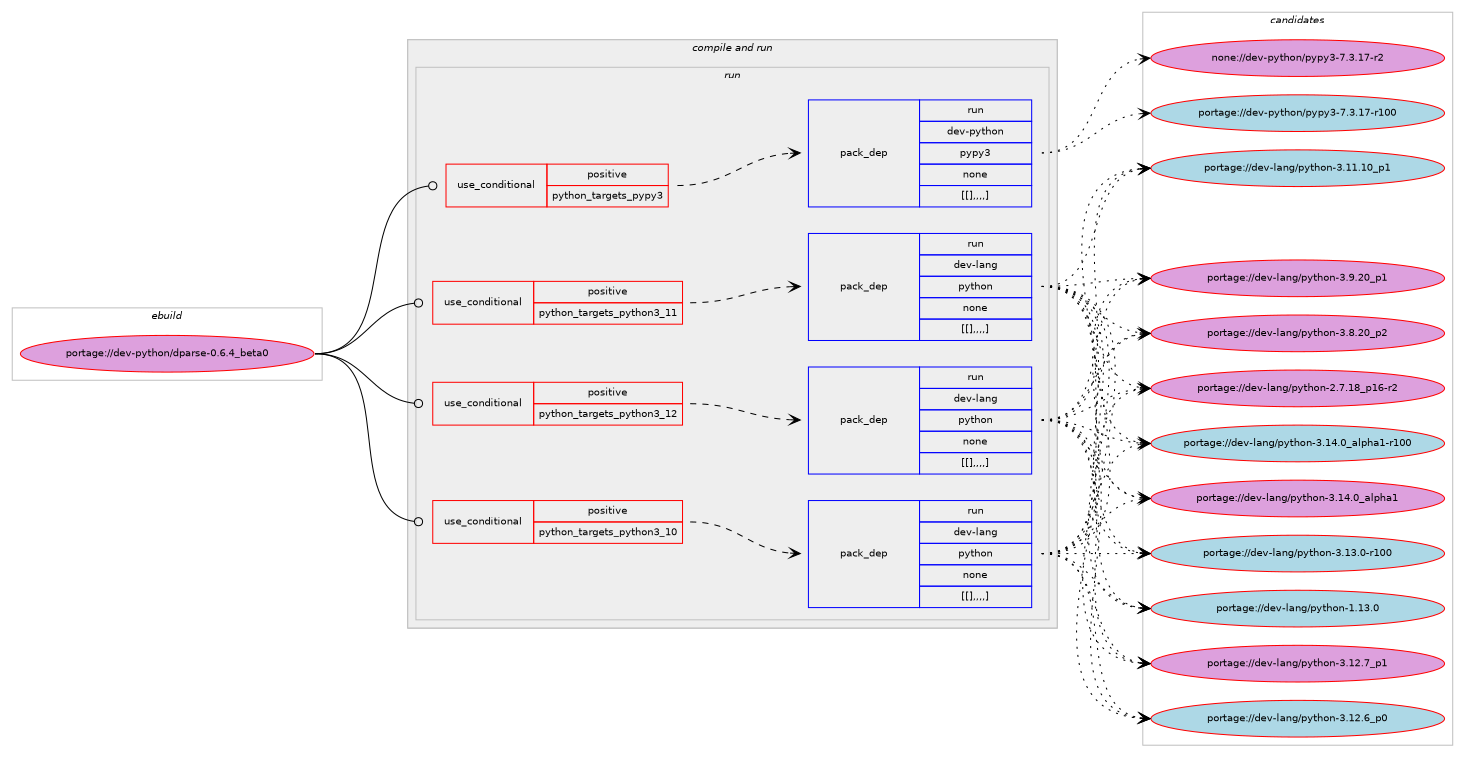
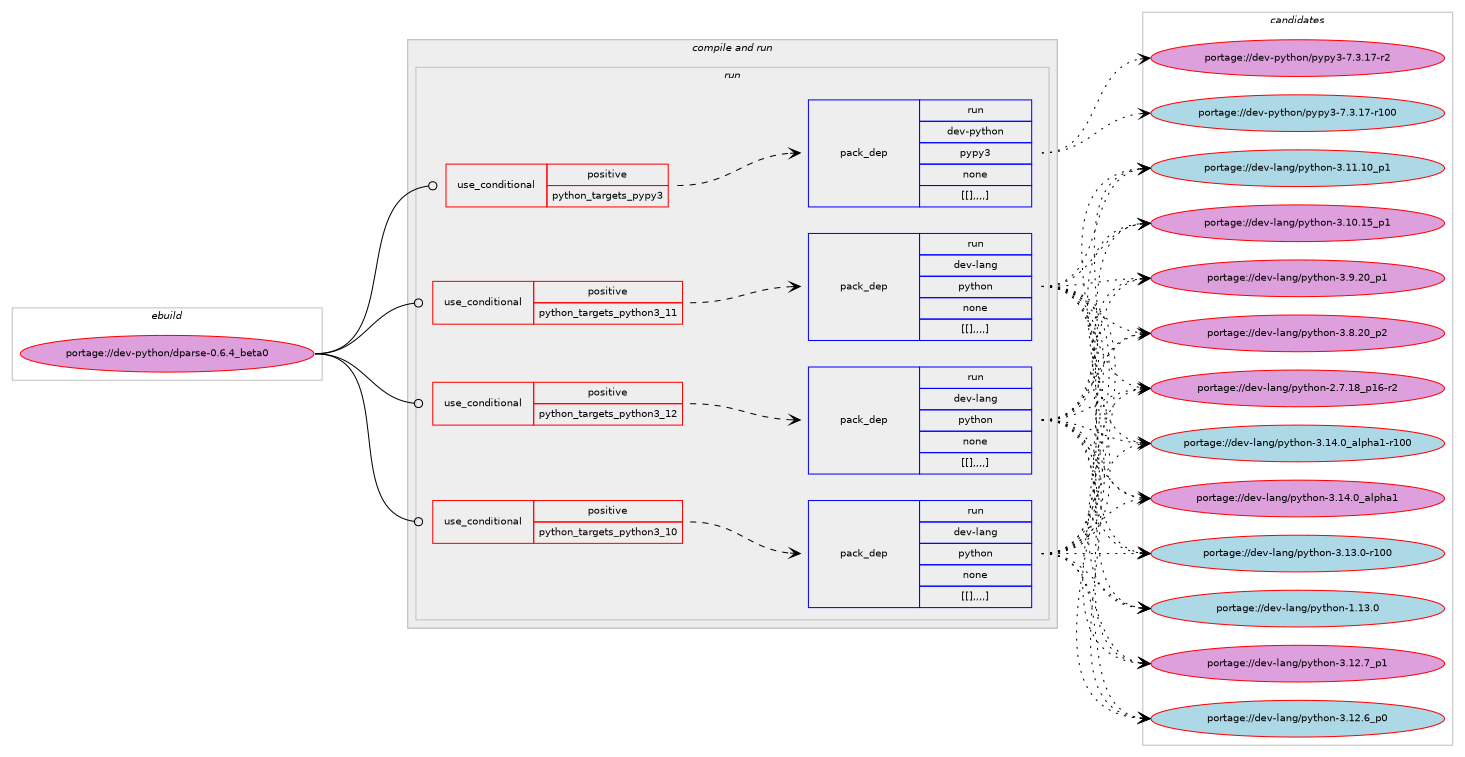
(1298, 58) -> (1298, 58)
none -> (1298, 223)
